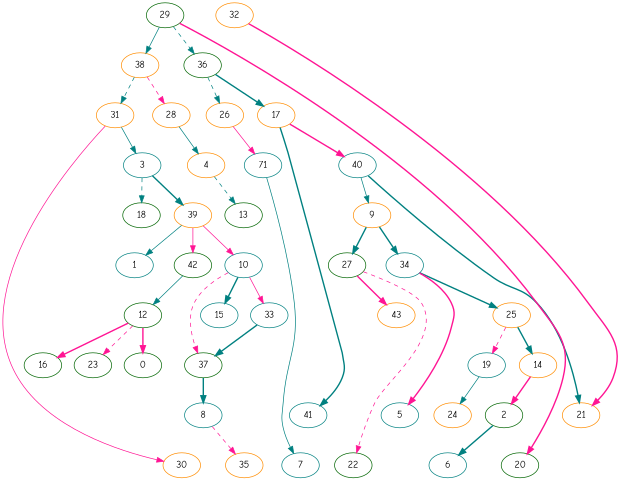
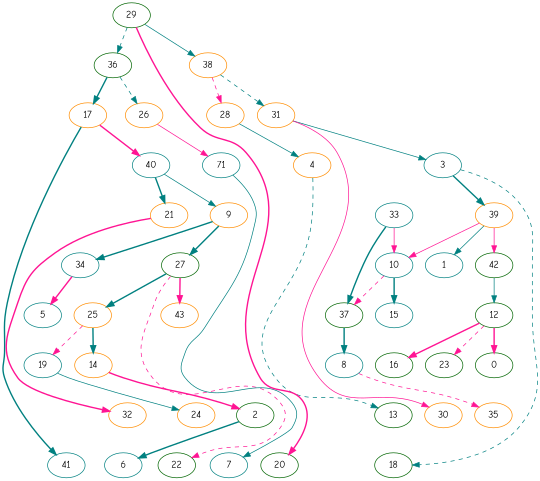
(475, 183) -> (17, 305)
(255, 287) -> (394, 237)
(455, 289) -> (140, 289)
